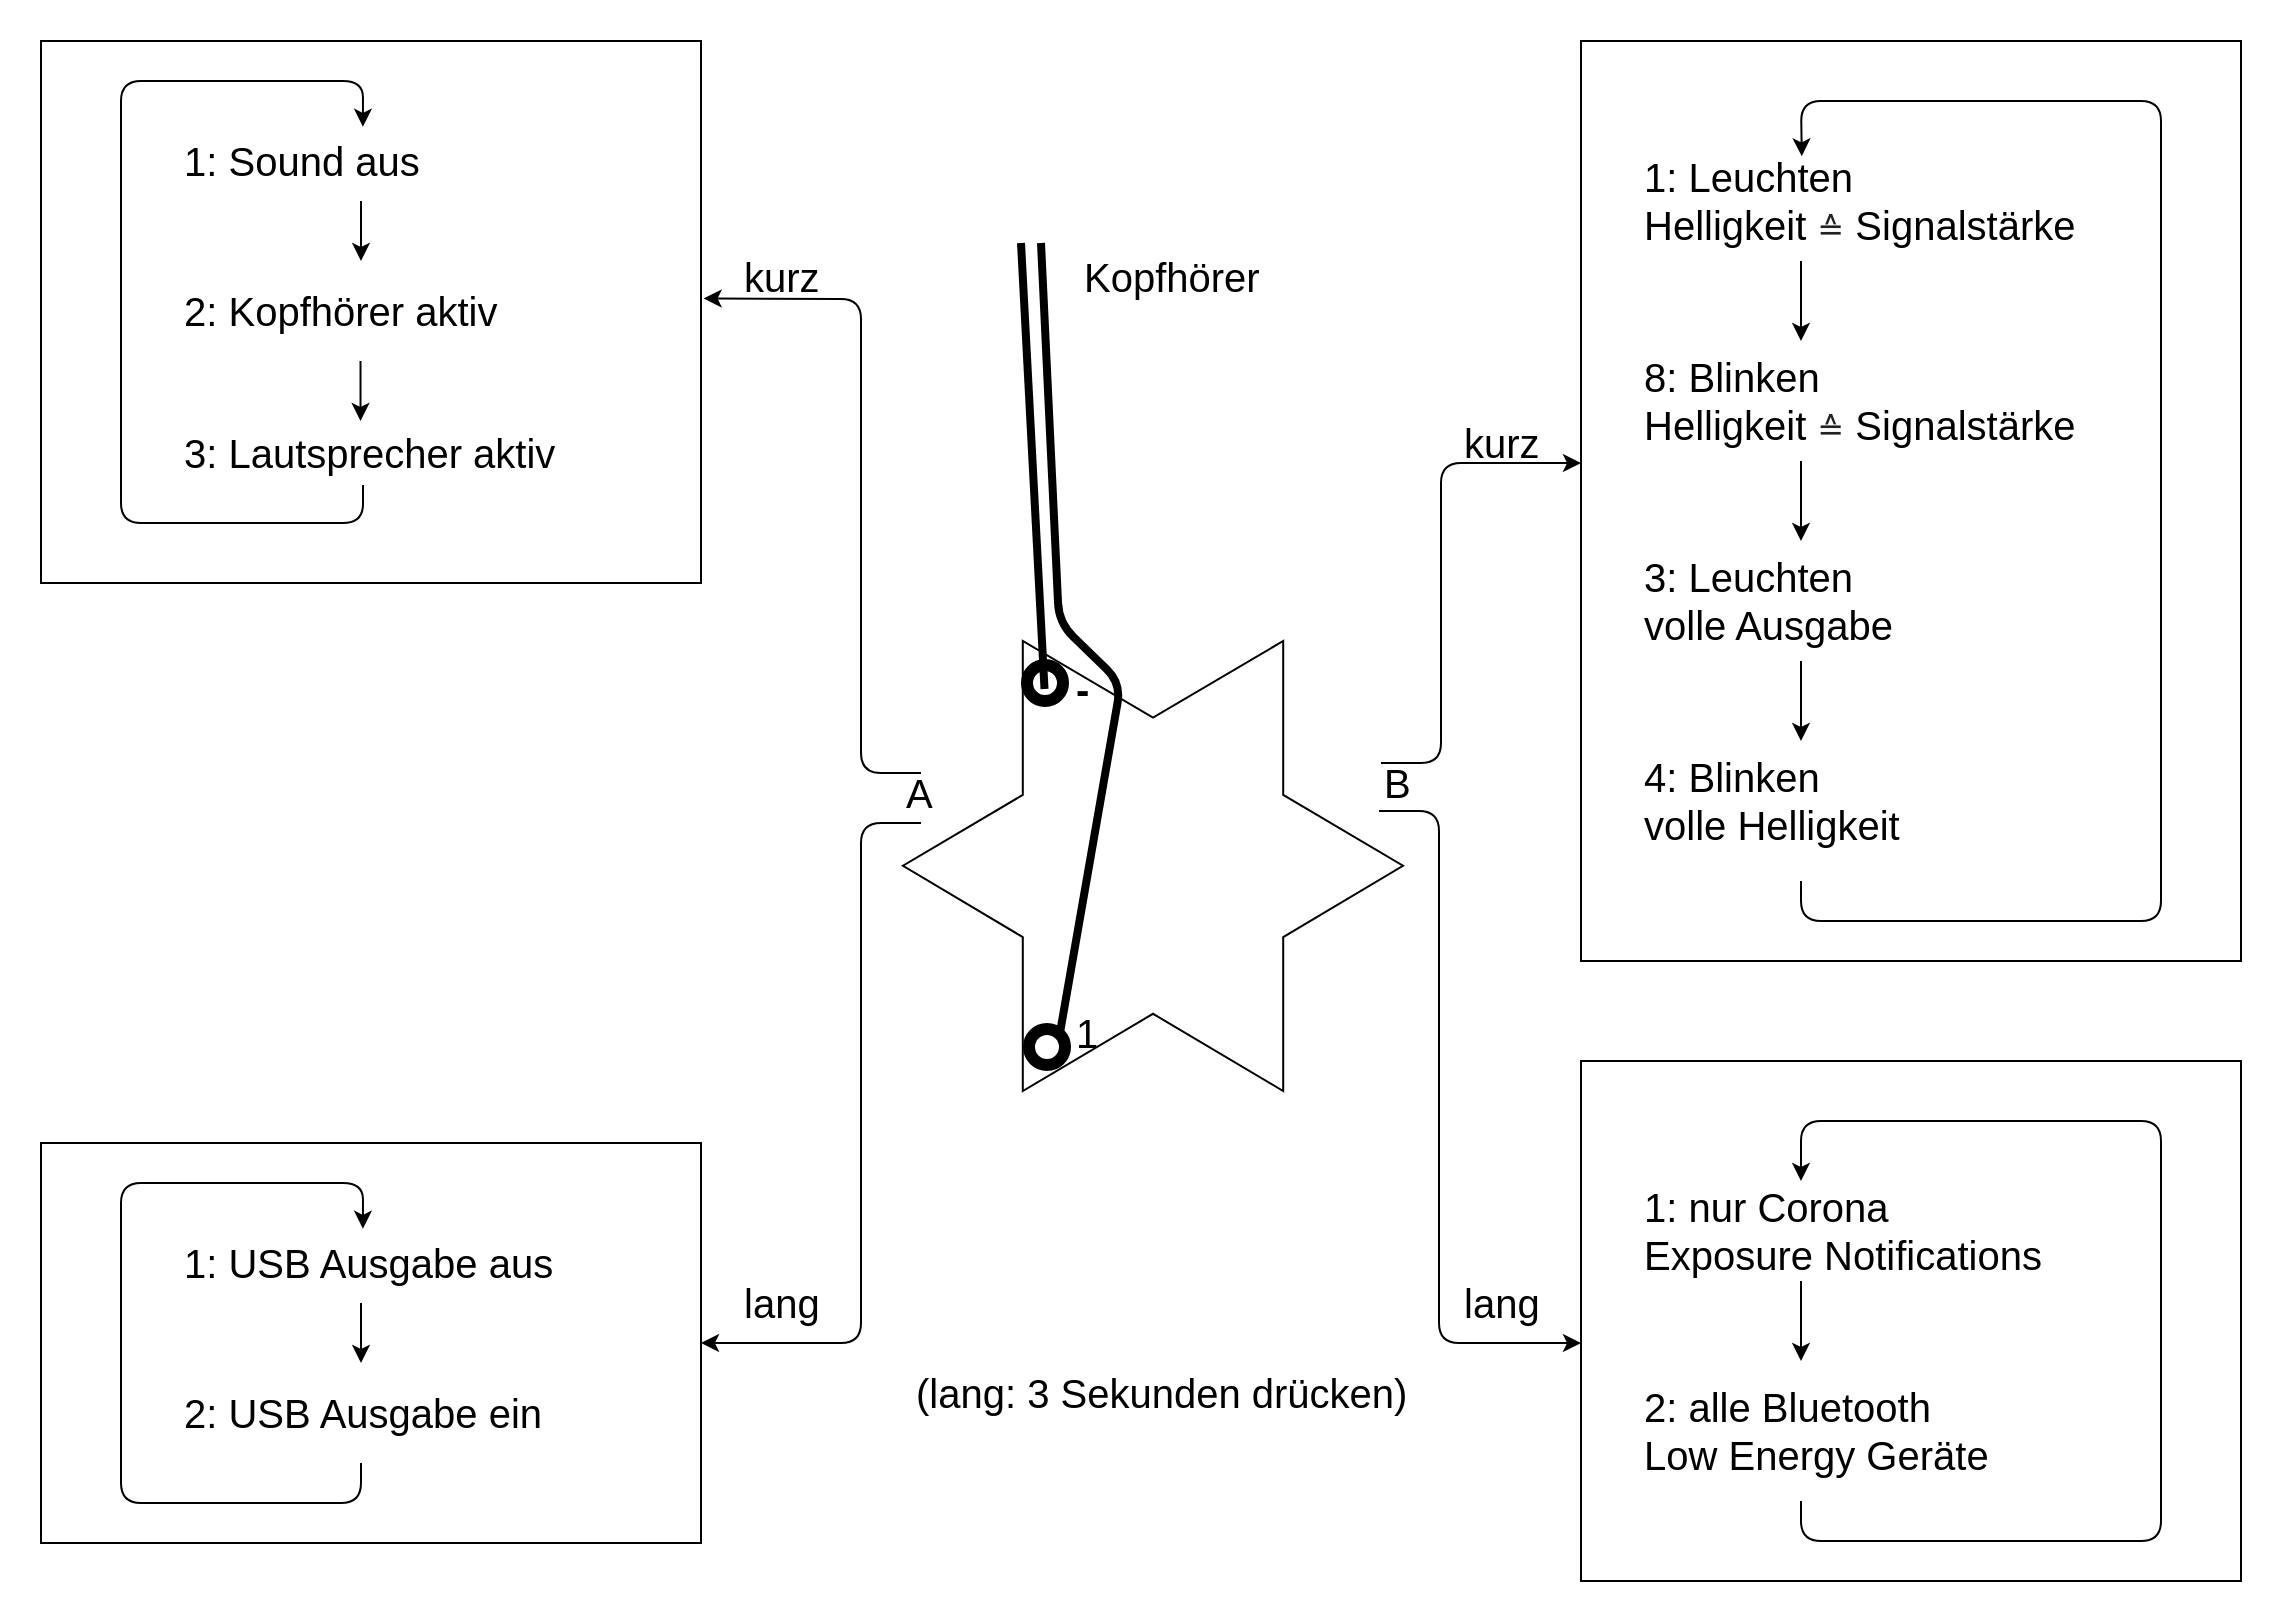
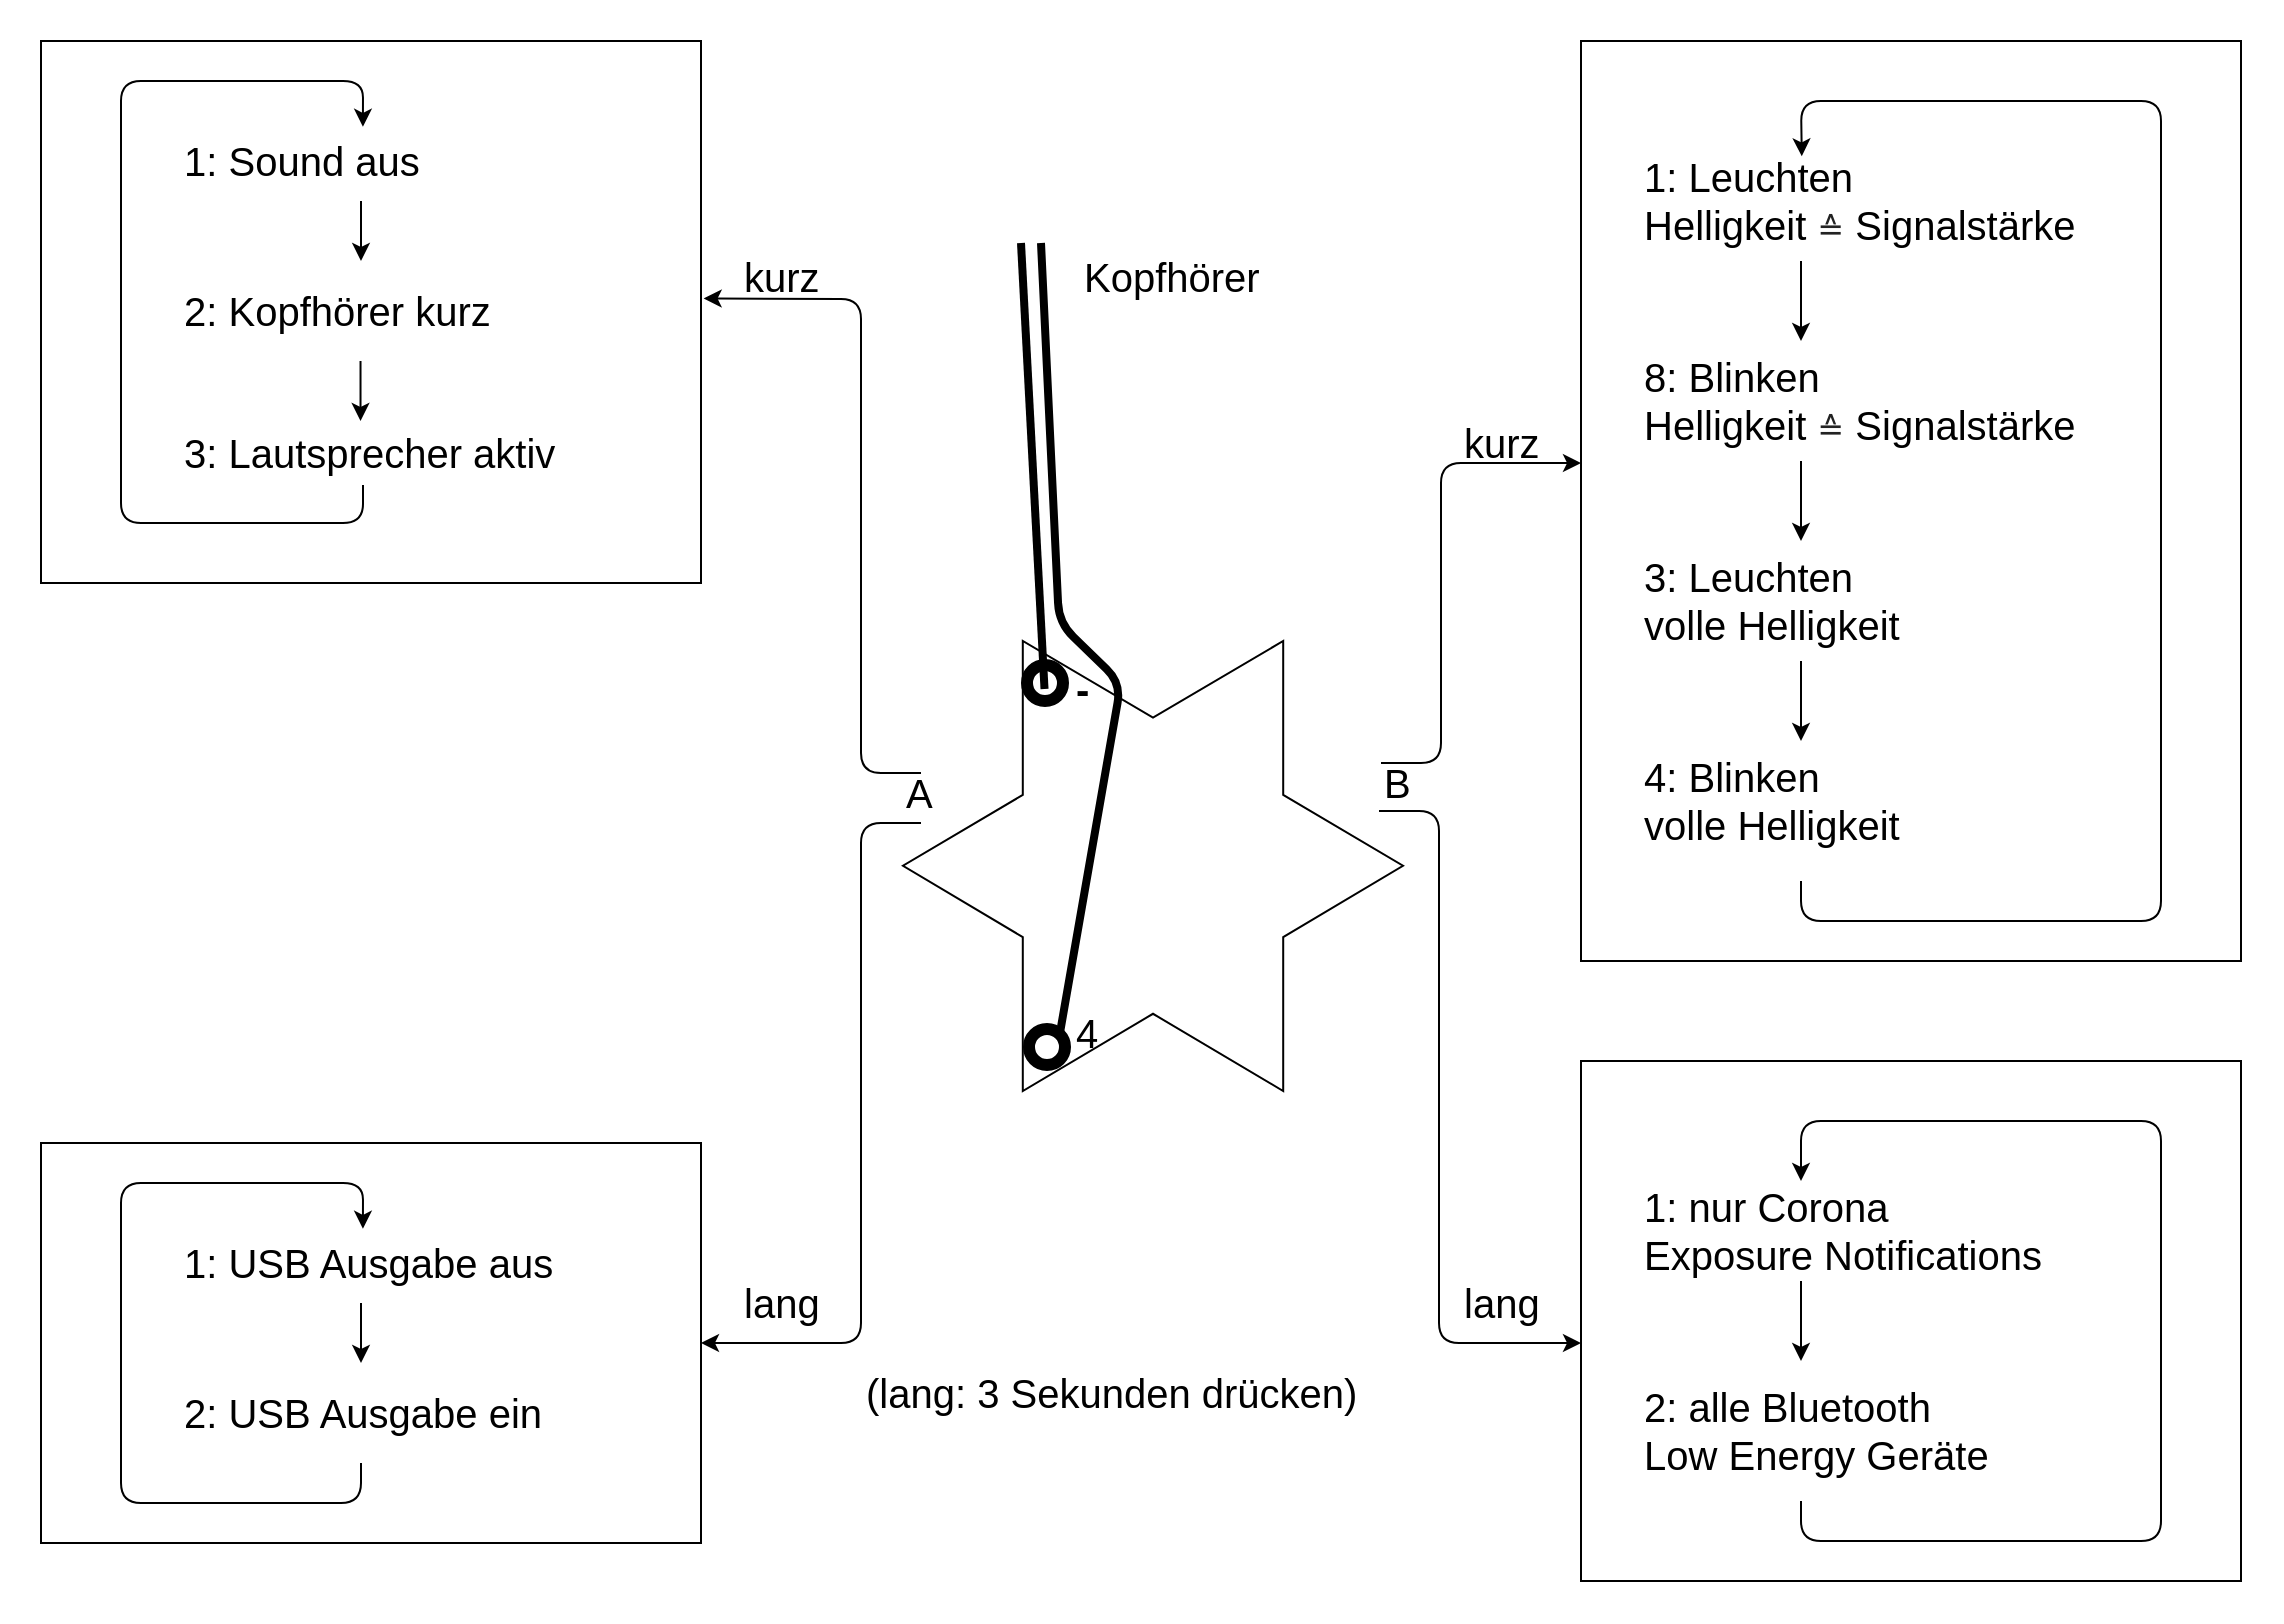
(293, 311) -> (290, 311)
(1723, 601) -> (1731, 601)
(1084, 1033) -> (1084, 1033)
(1167, 1393) -> (1117, 1393)
